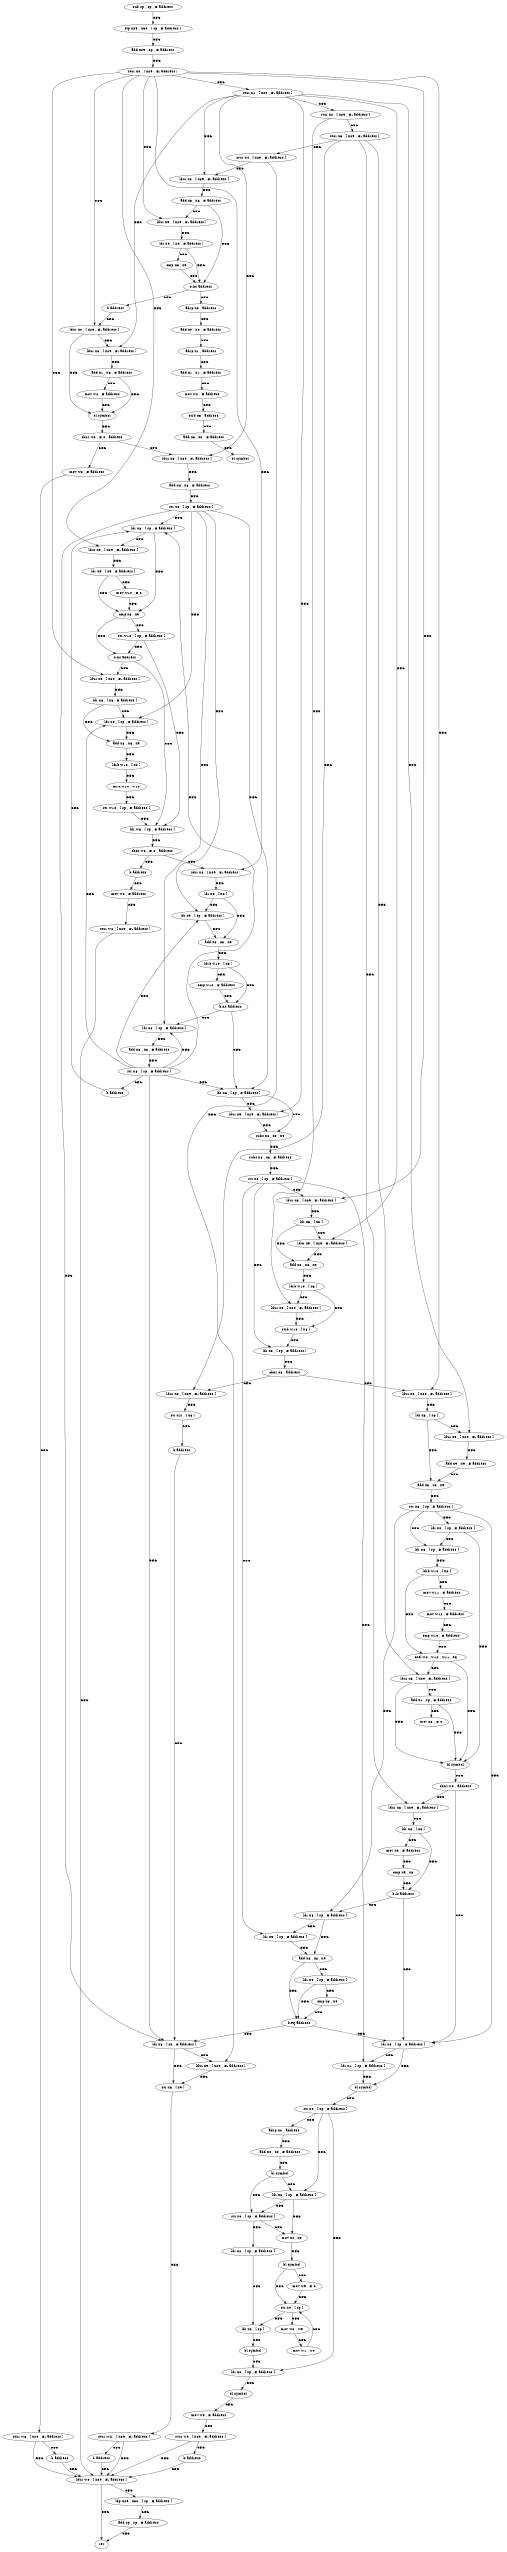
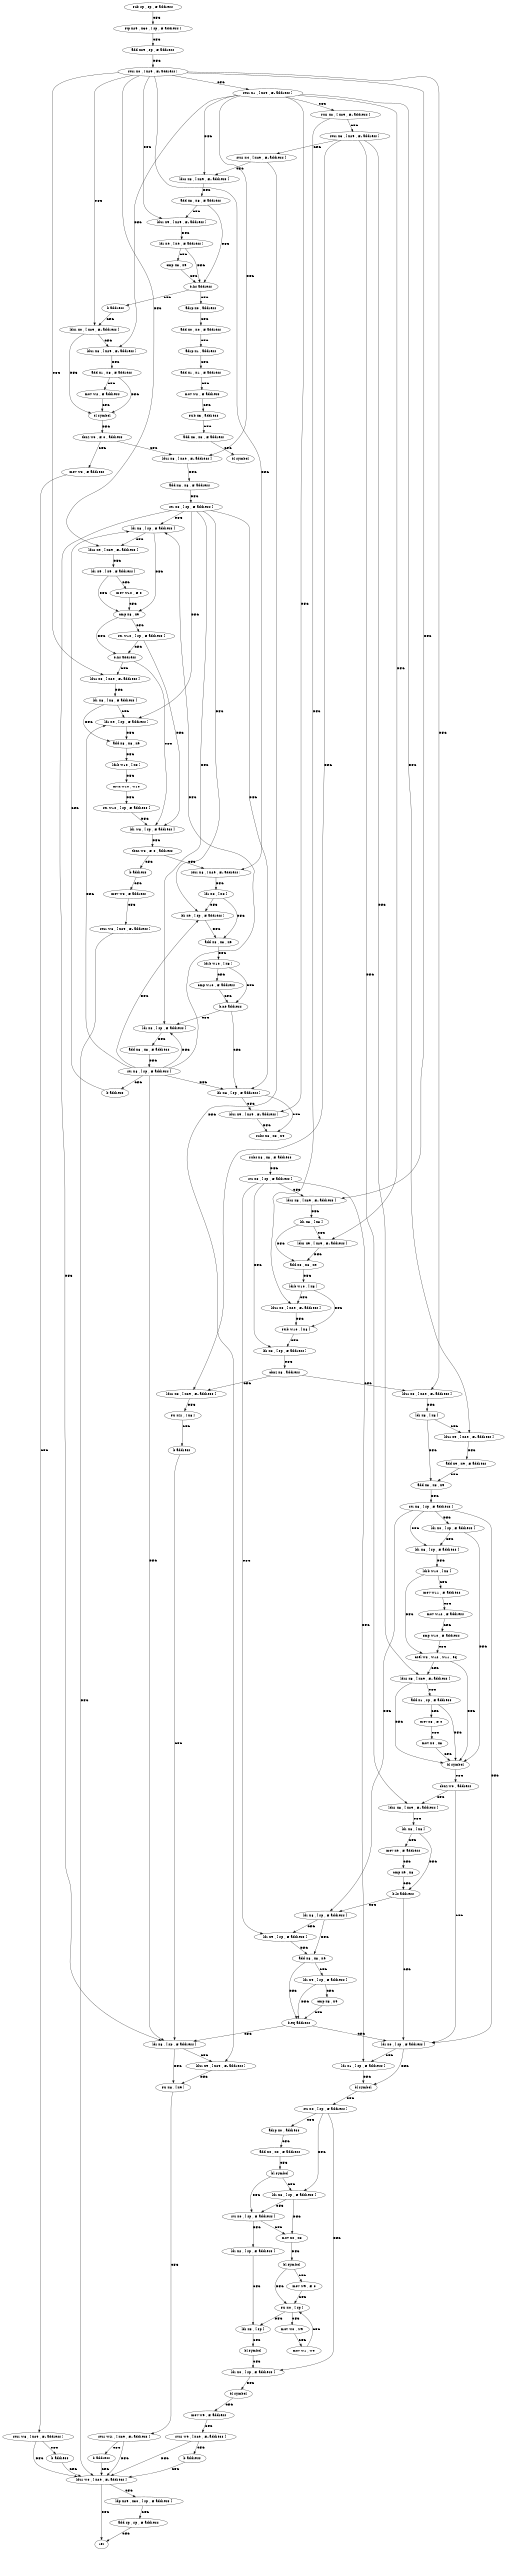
(270, 1146) -> none
none -> (432, 1743)
